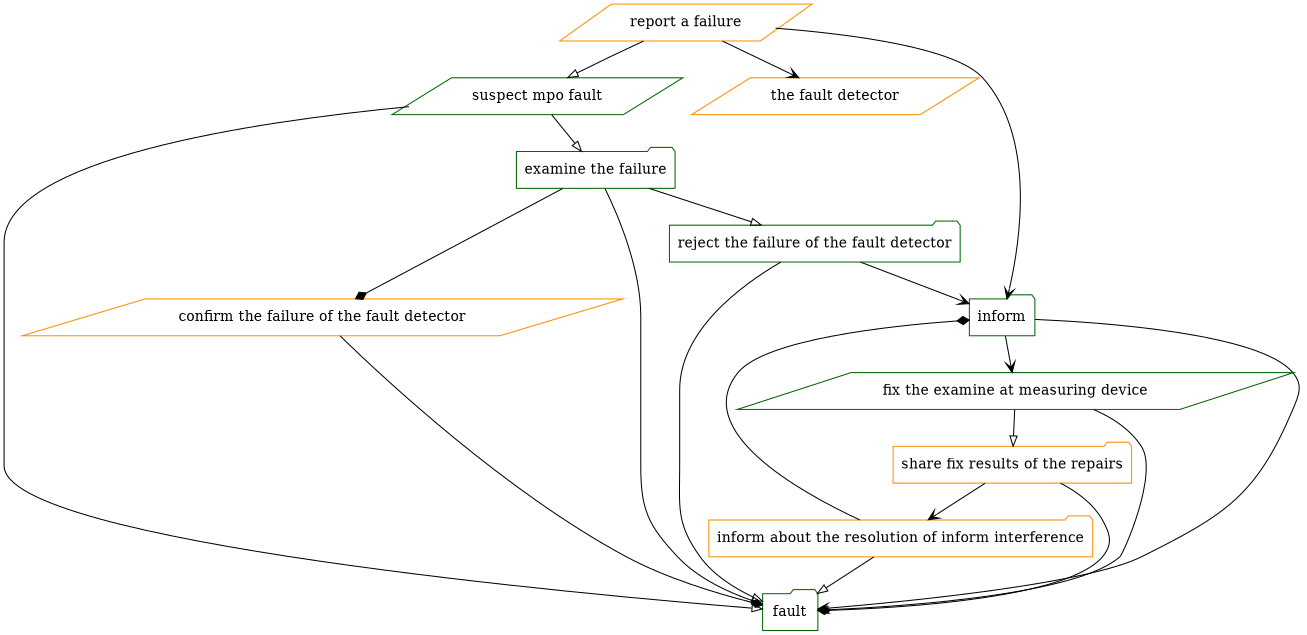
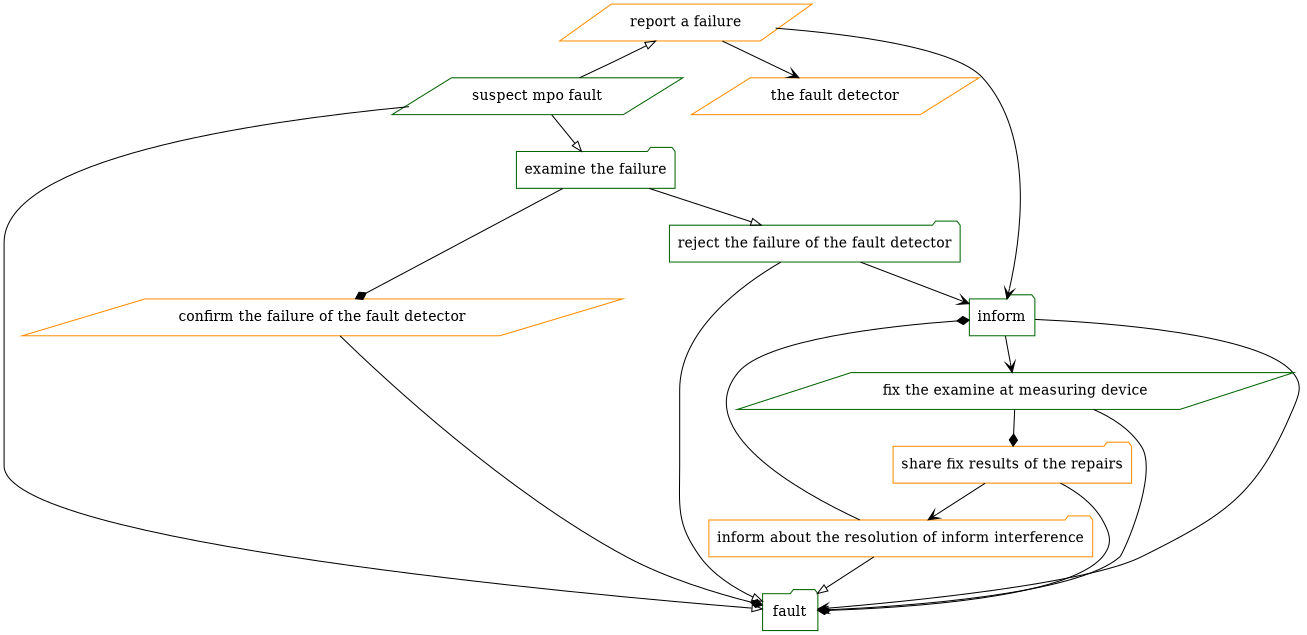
(610, 57) -> (613, 62)
(641, 419) -> none
(1014, 423) -> (1014, 423)
